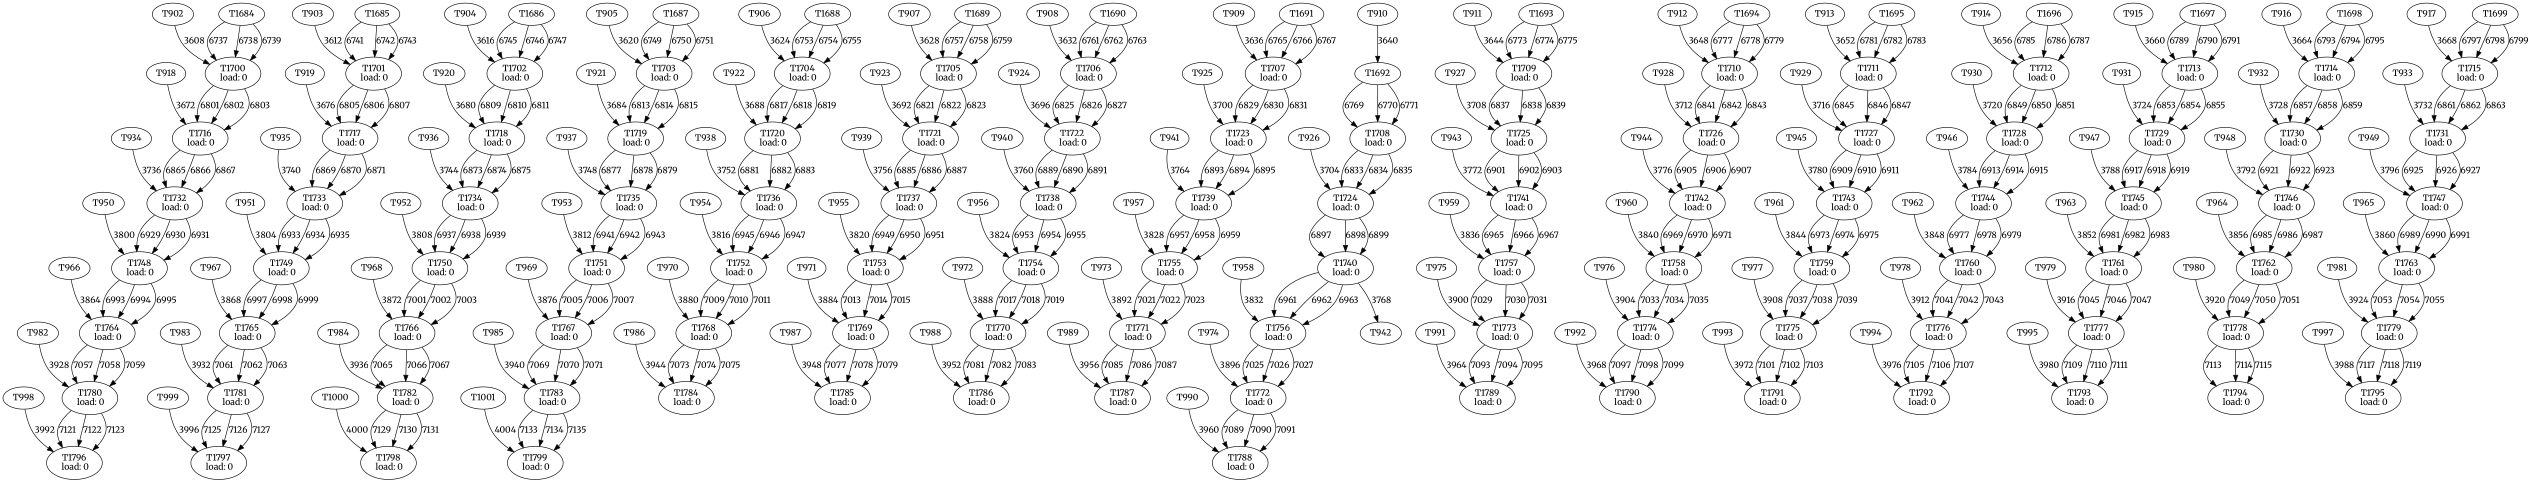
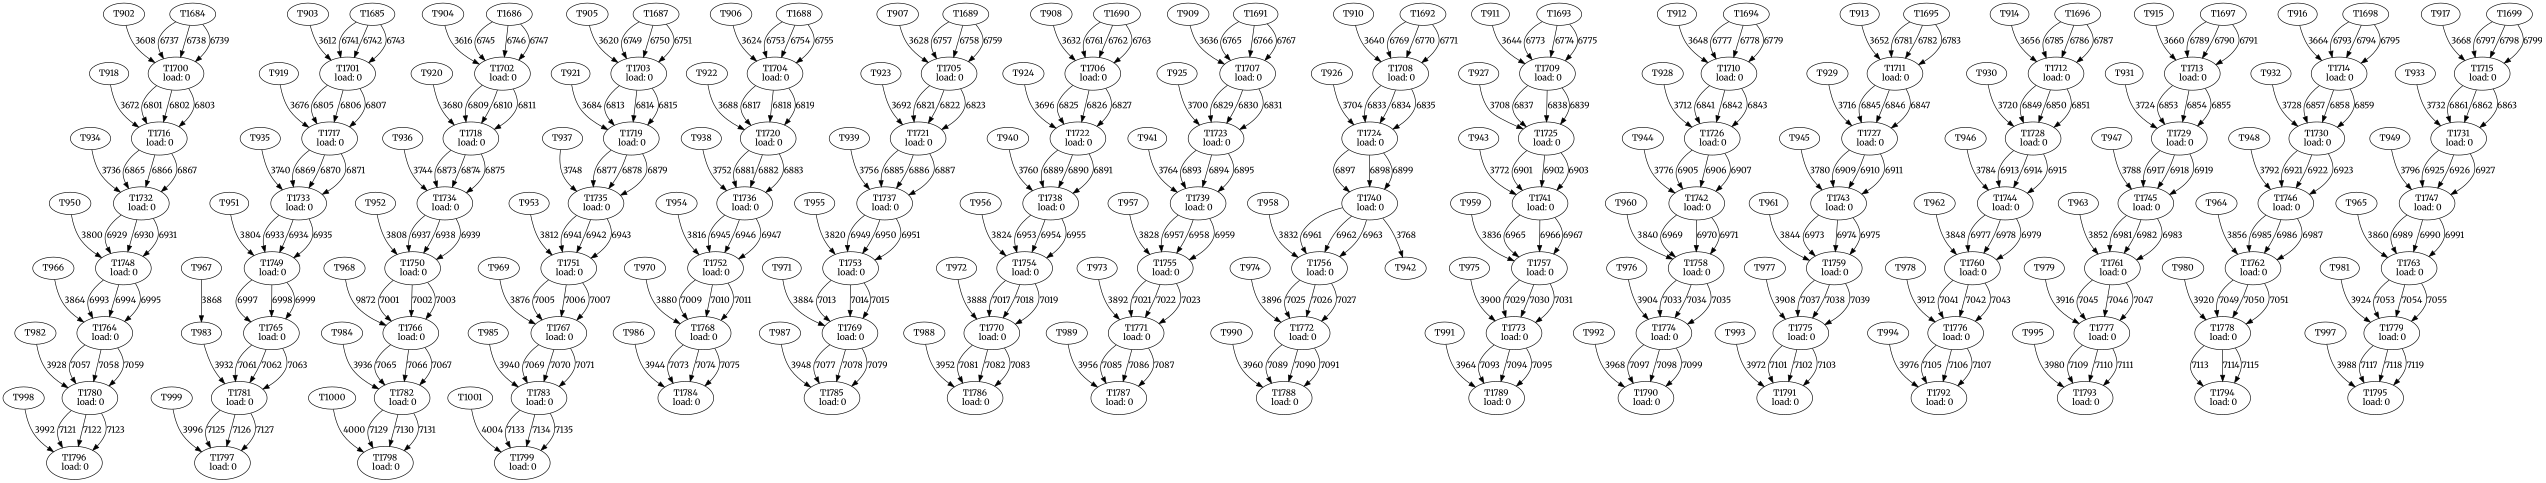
(1378, 41) -> (1363, 44)
(217, 298) -> (201, 298)
(392, 301) -> (366, 301)
